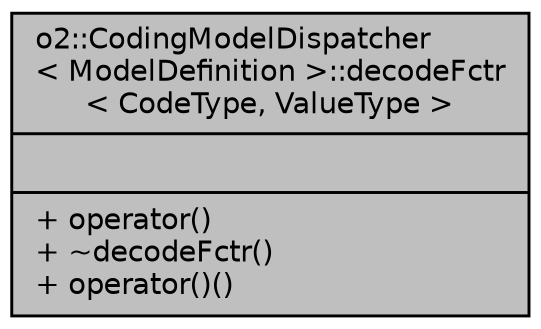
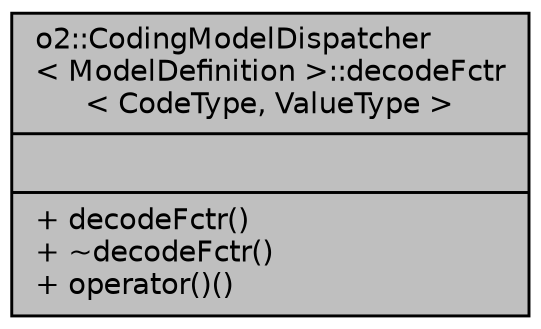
(125, 220) -> (143, 220)
